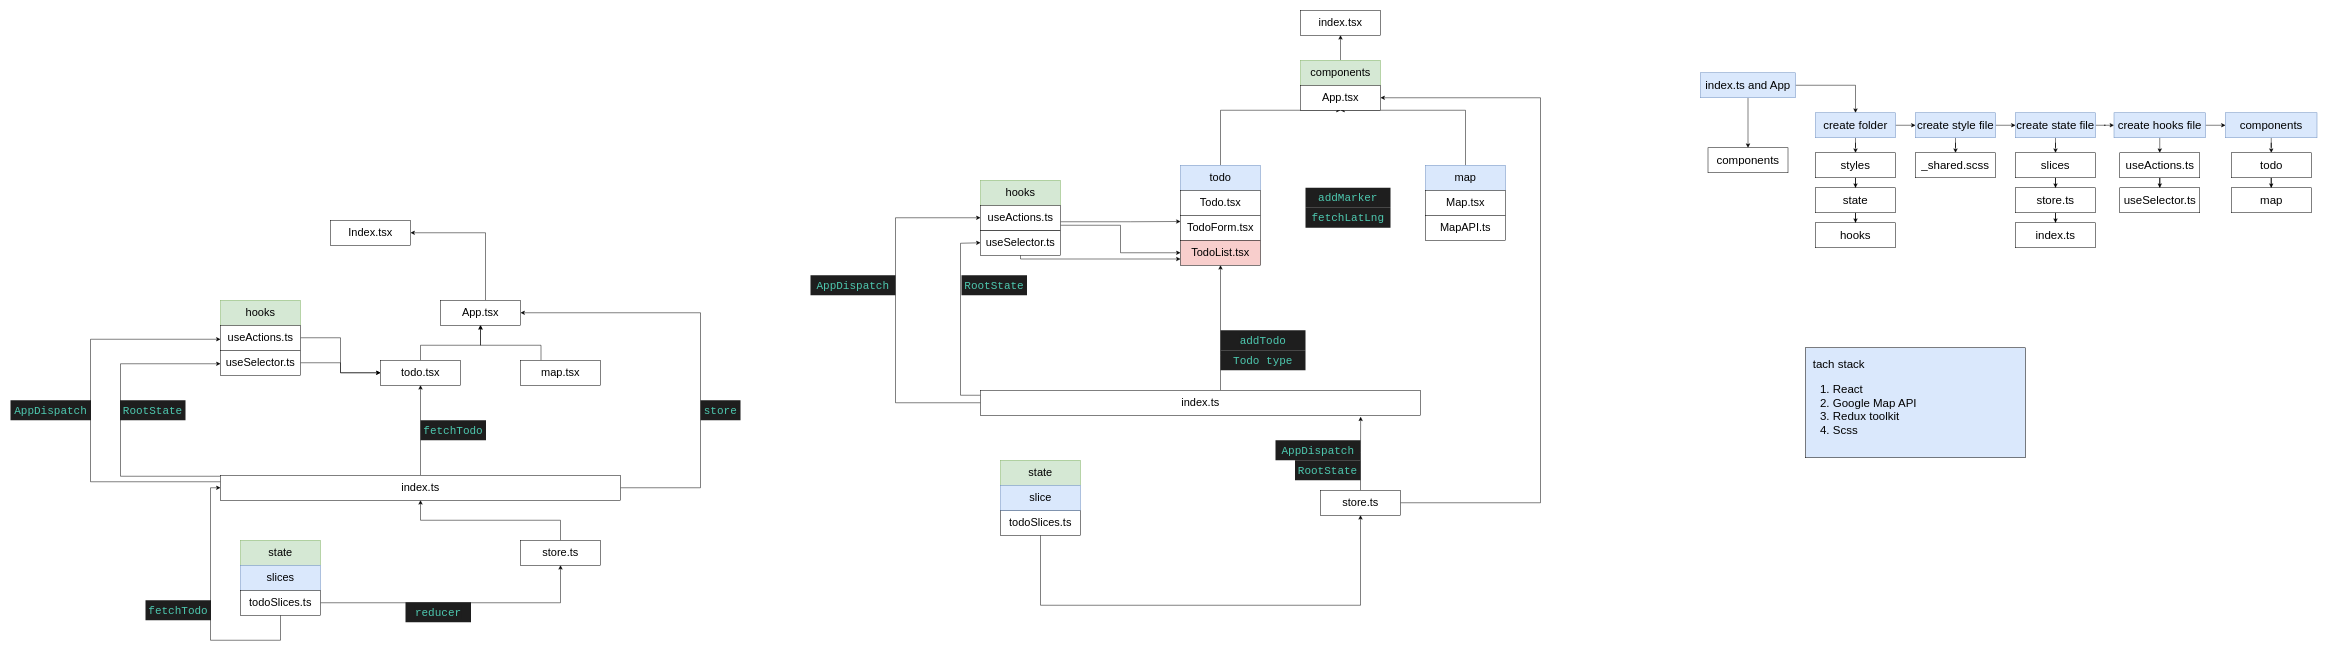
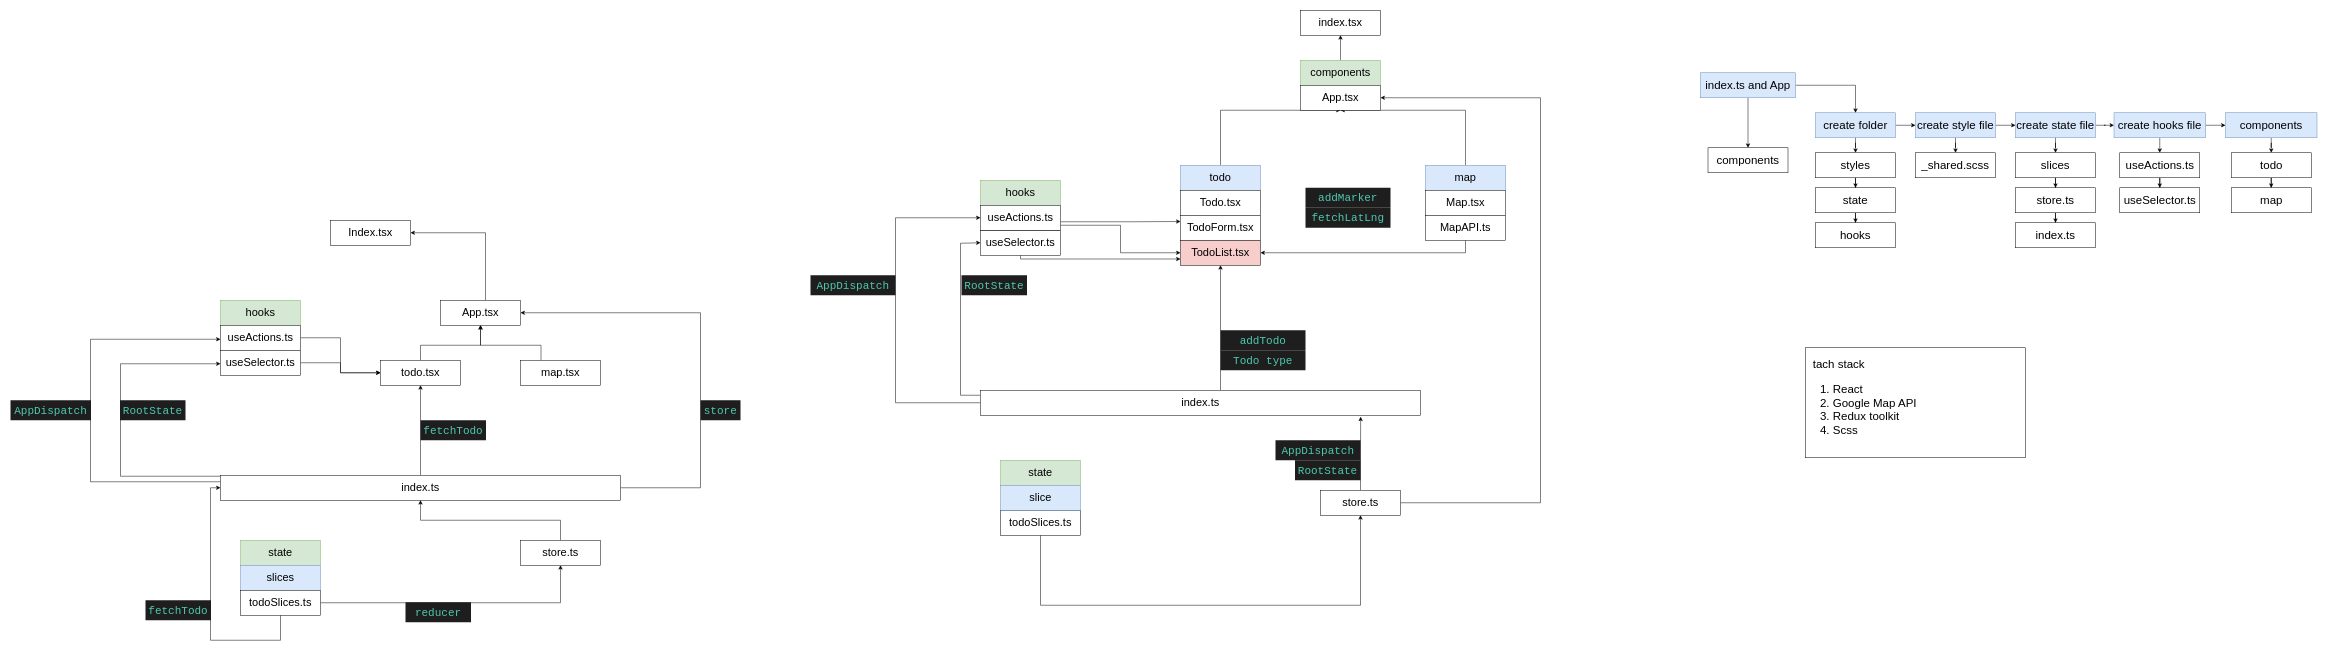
none -> (1465, 248)
(1915, 403) -> (1915, 403)
